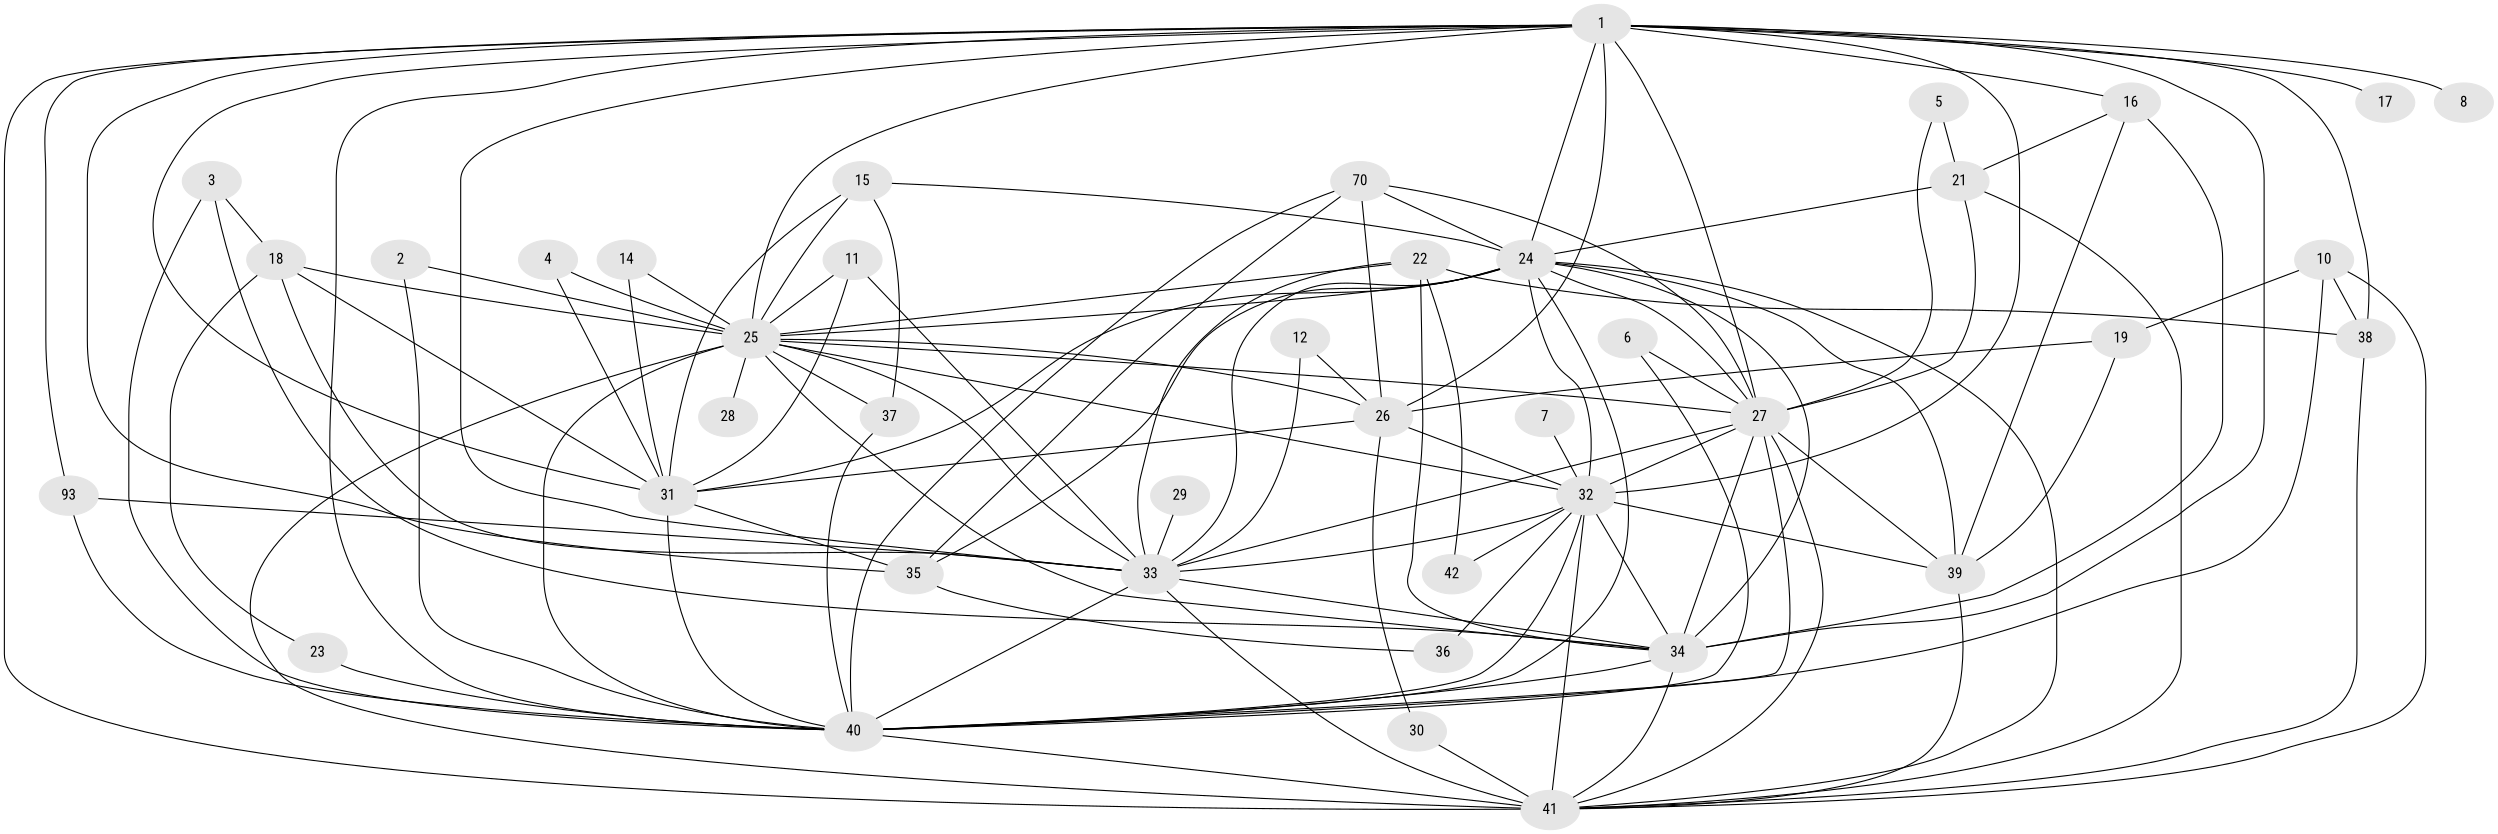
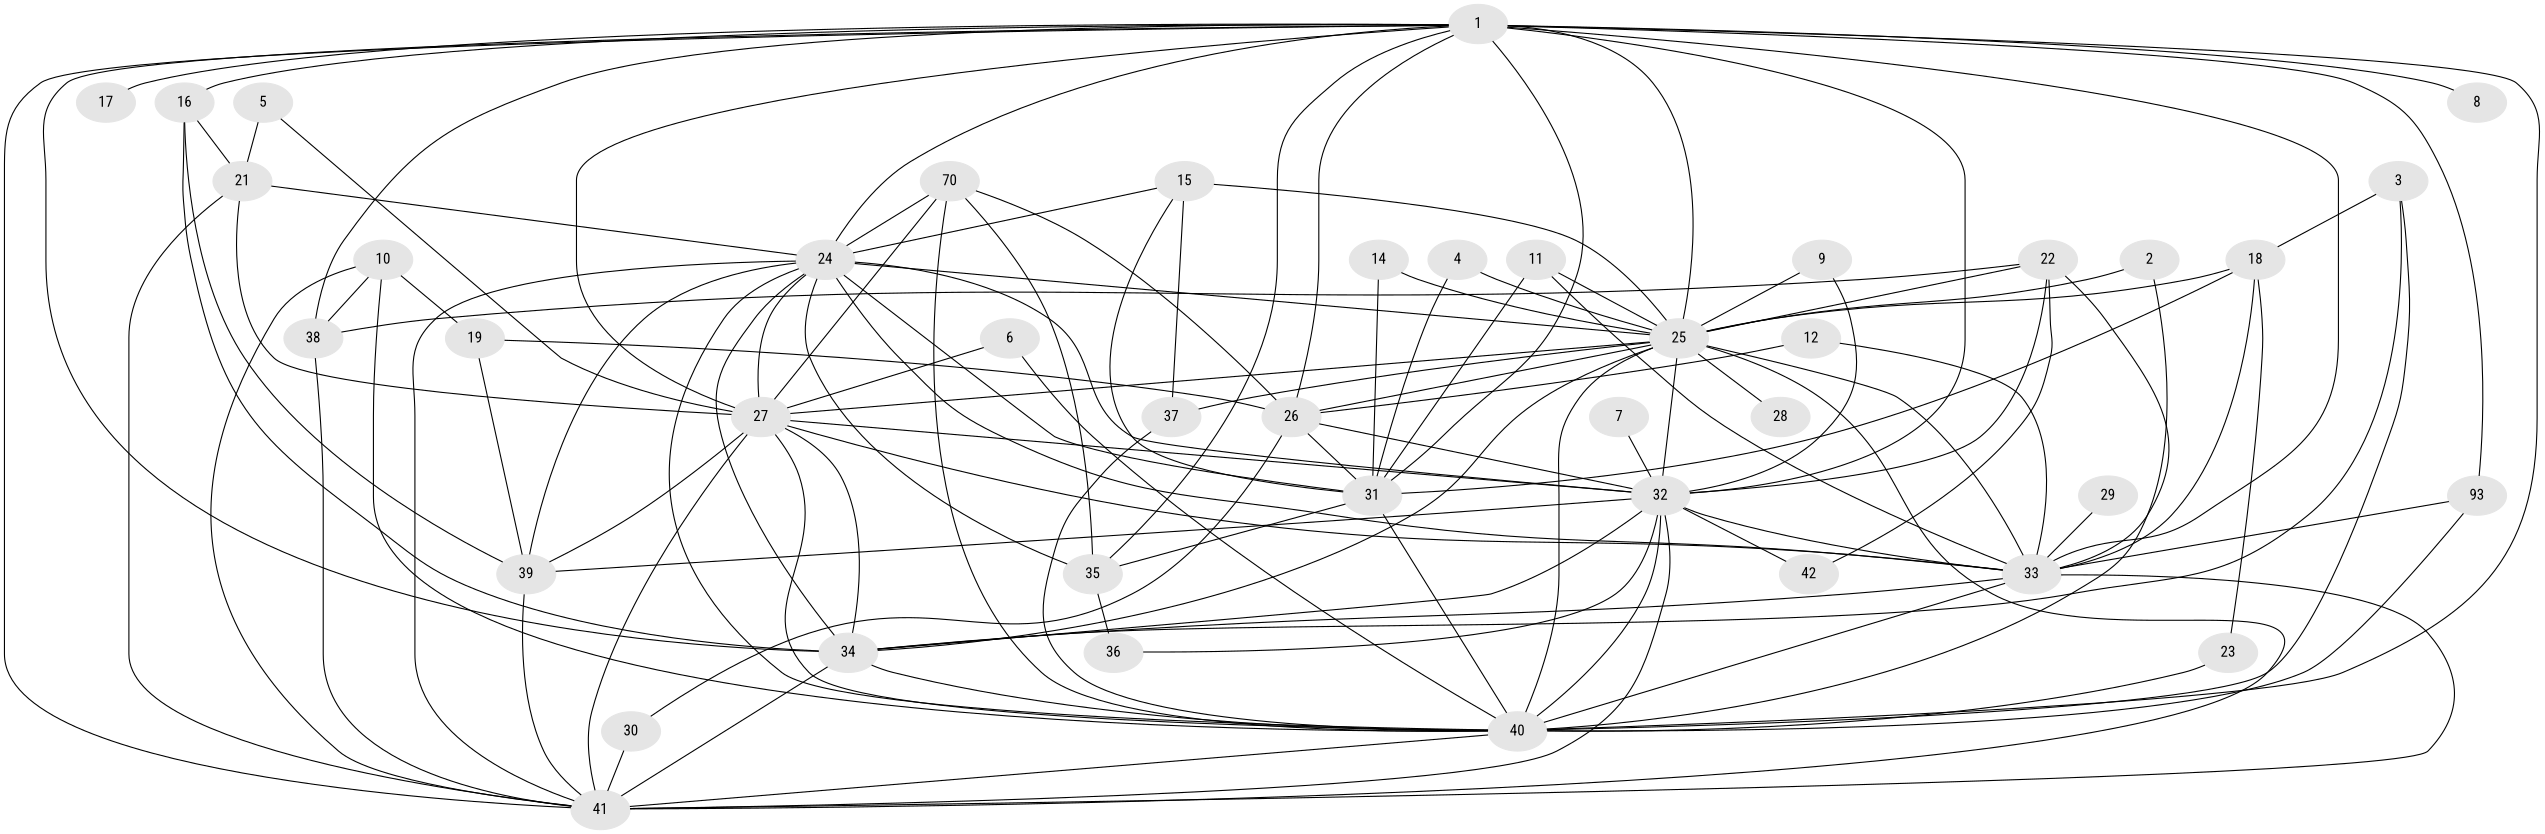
none -> (1822, 260)
(1412, 560) -> (1924, 461)
